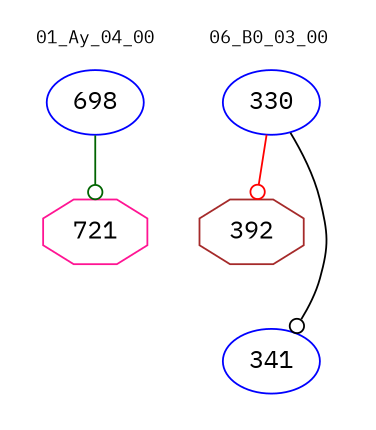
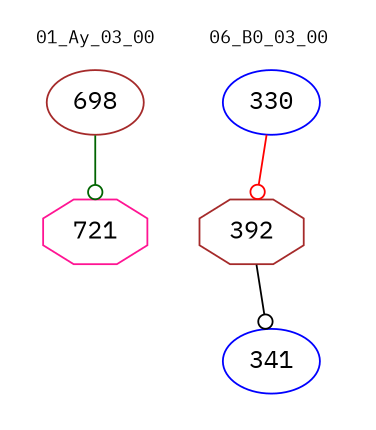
(96, 39) -> (96, 39)
(95, 102) -> (95, 102)
(325, 225) -> (260, 289)
